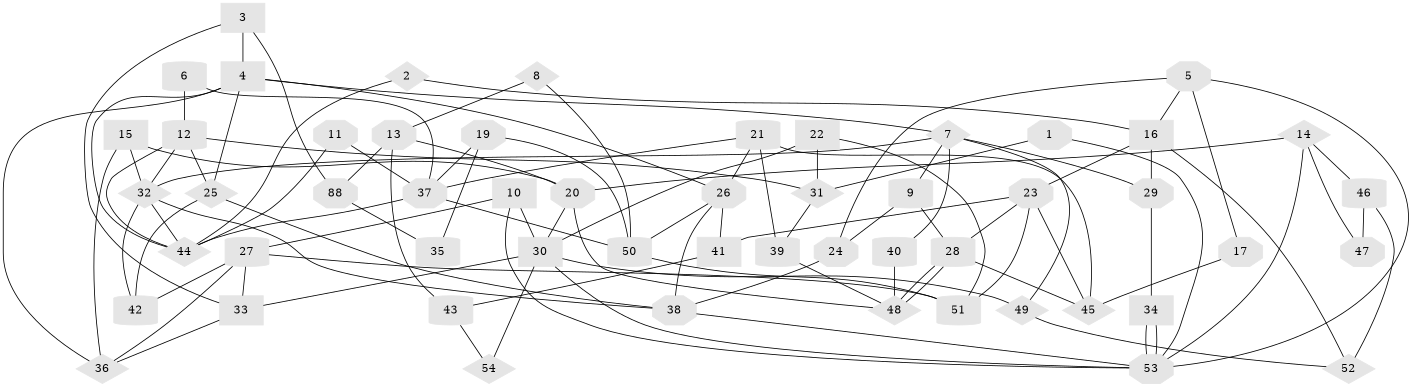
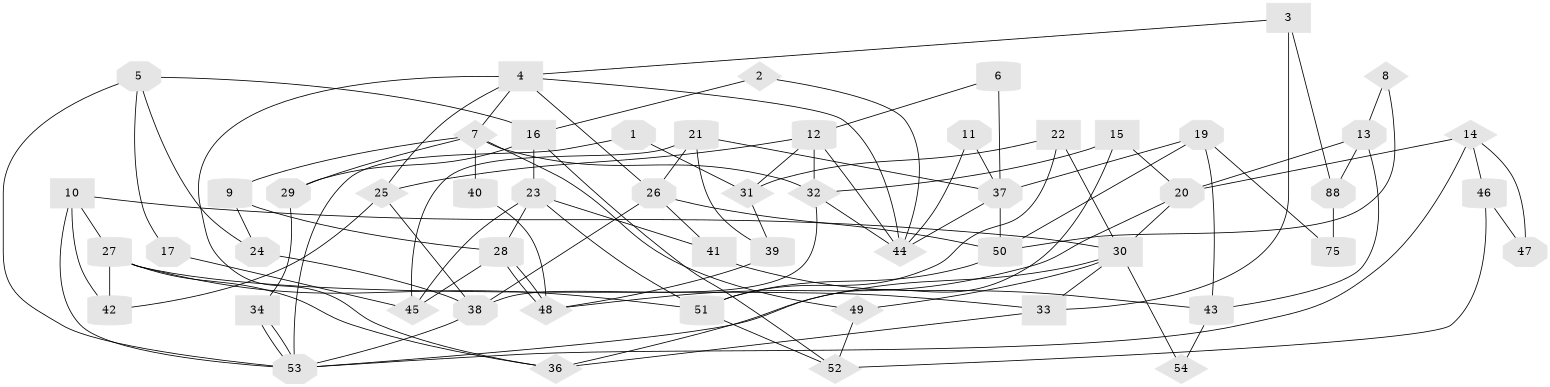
none -> (1214, 222)
(124, 242) -> (77, 254)
(438, 252) -> (1333, 252)
none -> (765, 338)
